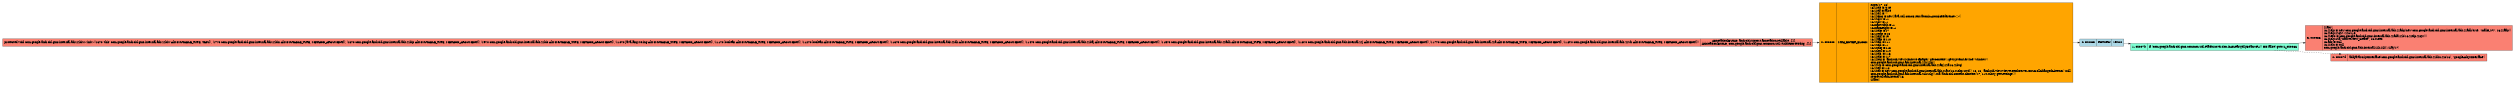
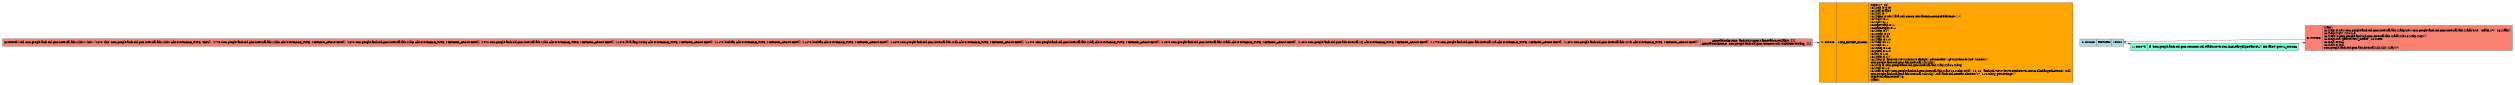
(2333, 42) -> (2334, 42)
(2075, 43) -> (2216, 40)
(1880, 54) -> (1879, 54)
(2409, 58) -> none
